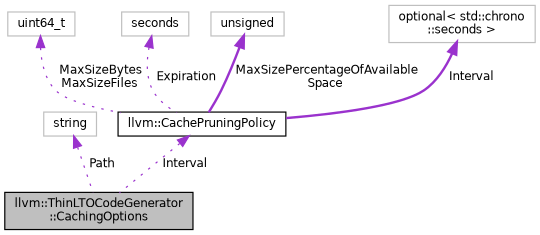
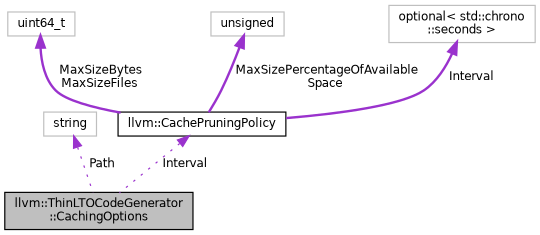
(155, 24) -> none
(65, 97) -> (65, 97)
